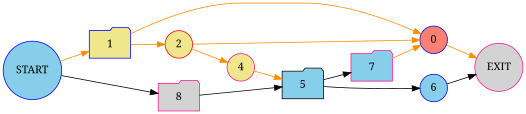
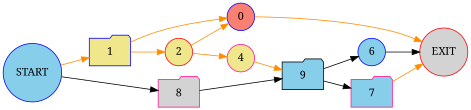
(403, 53) -> (404, 75)
(499, 67) -> (444, 52)
(303, 85) -> (303, 76)
